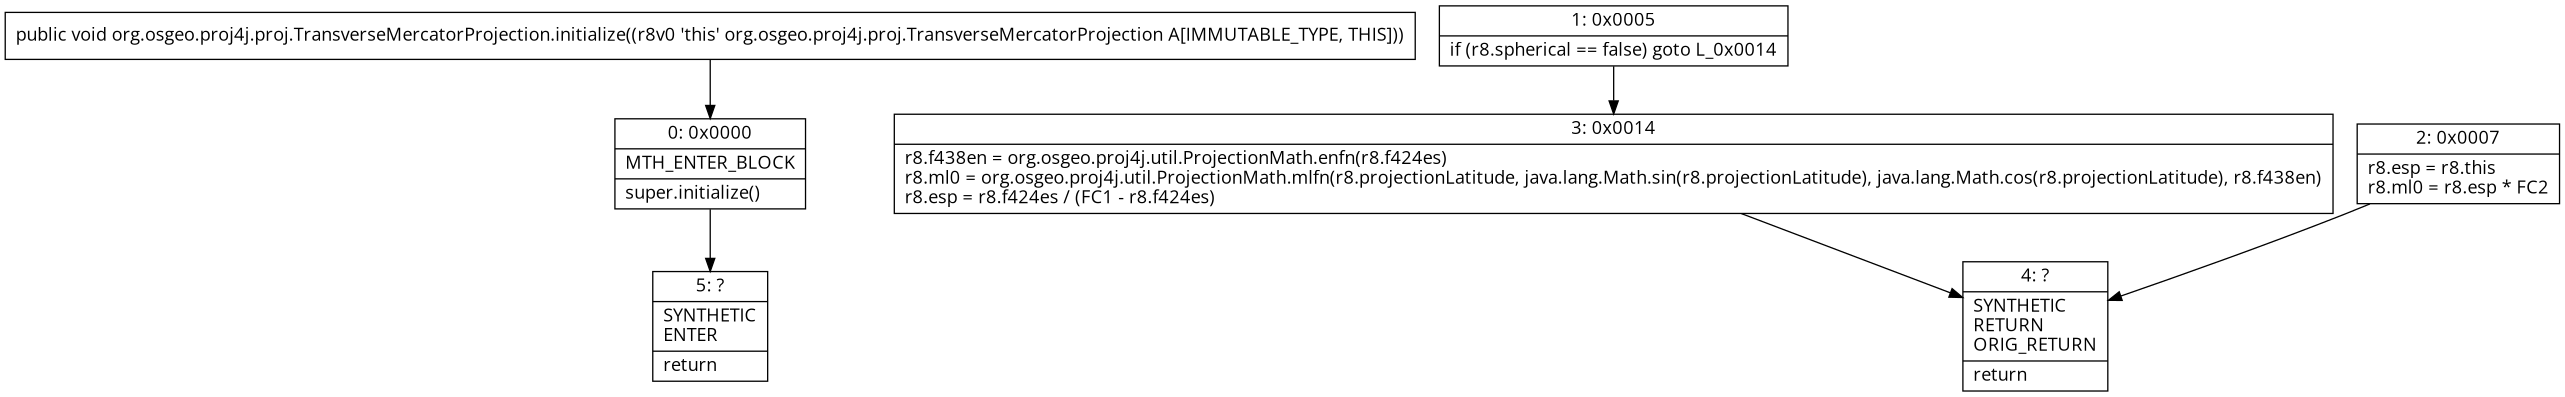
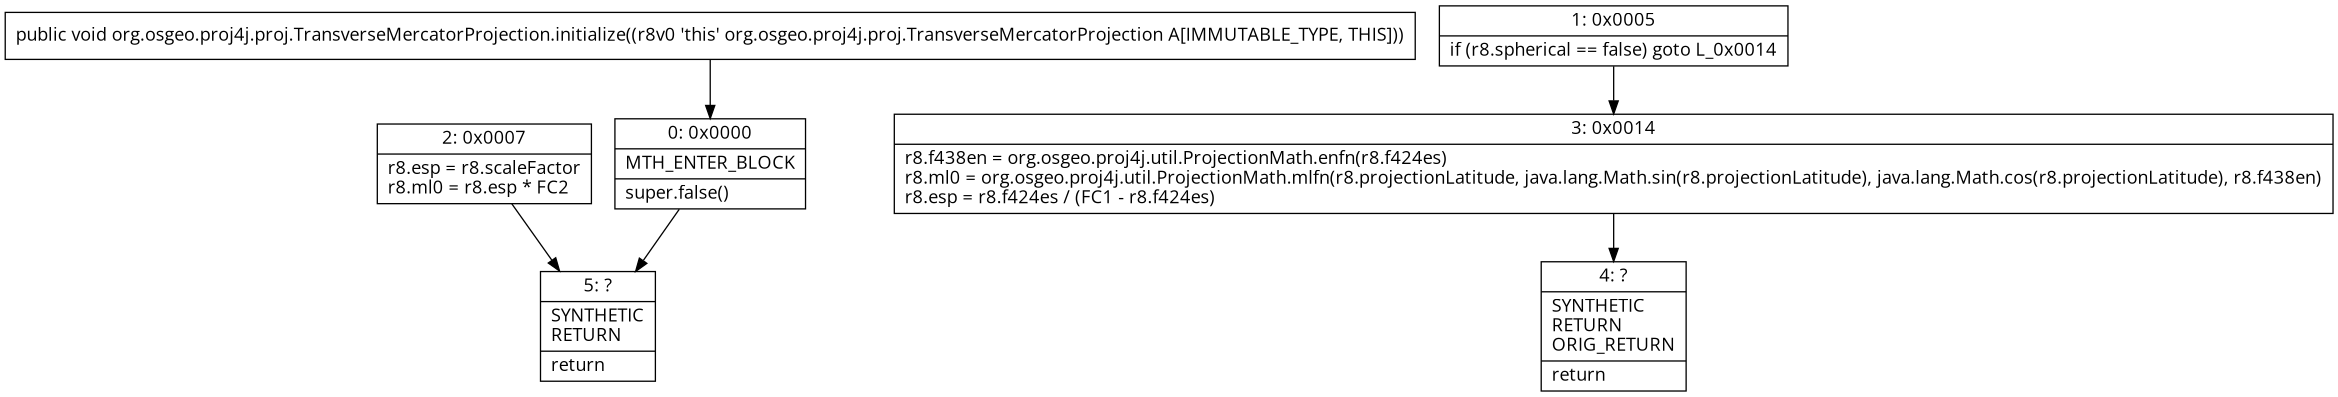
(2432, 168) -> (484, 168)
(693, 193) -> (678, 193)
(2246, 252) -> (532, 232)
(691, 336) -> (587, 336)
